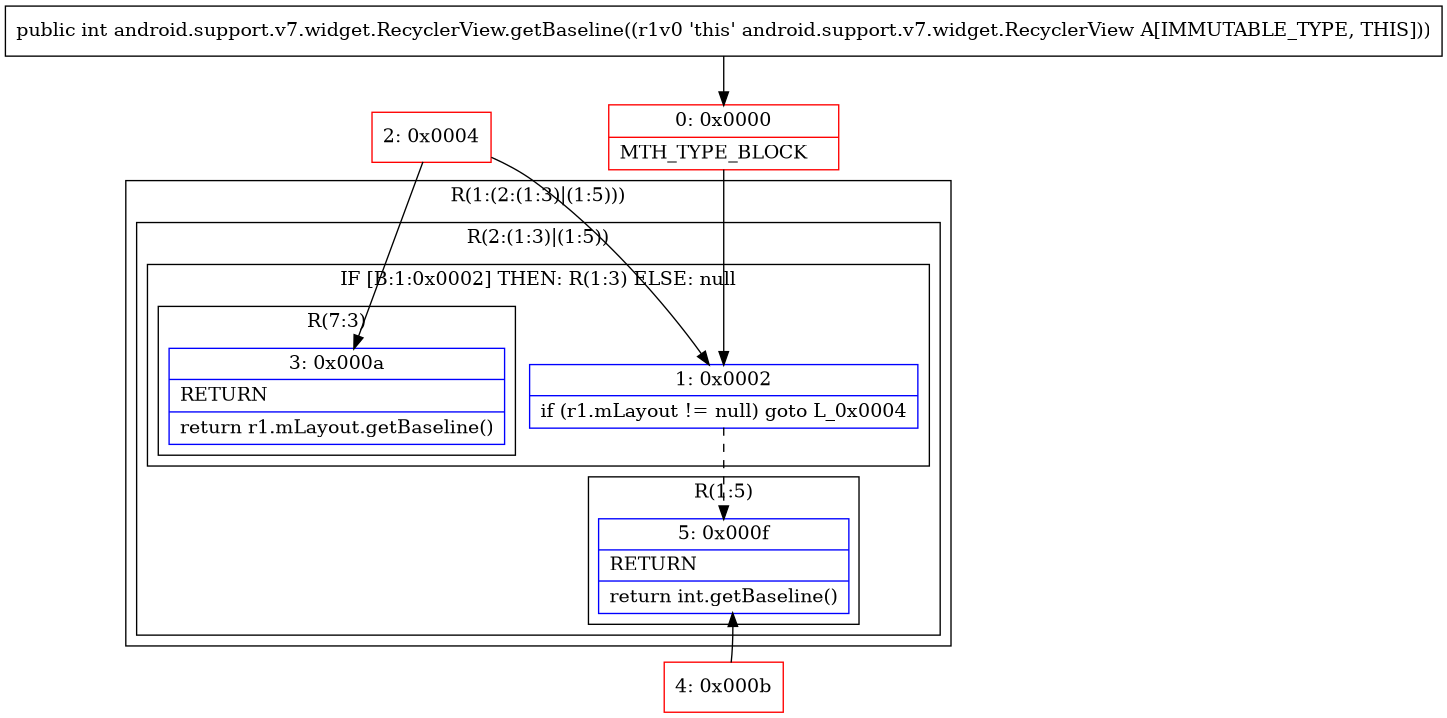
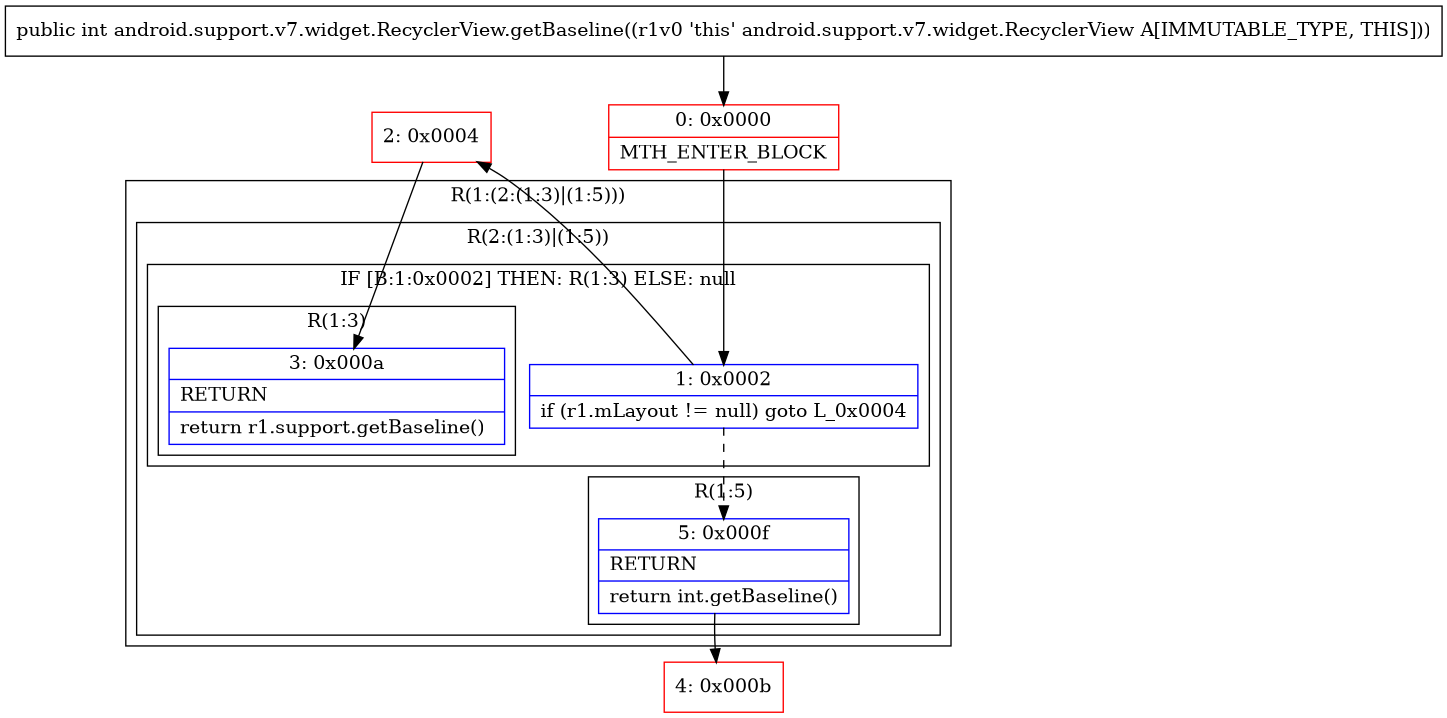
(714, 153) -> (724, 153)
(607, 244) -> (593, 254)
(337, 322) -> (337, 322)
(337, 427) -> (333, 427)
(732, 645) -> (715, 631)
